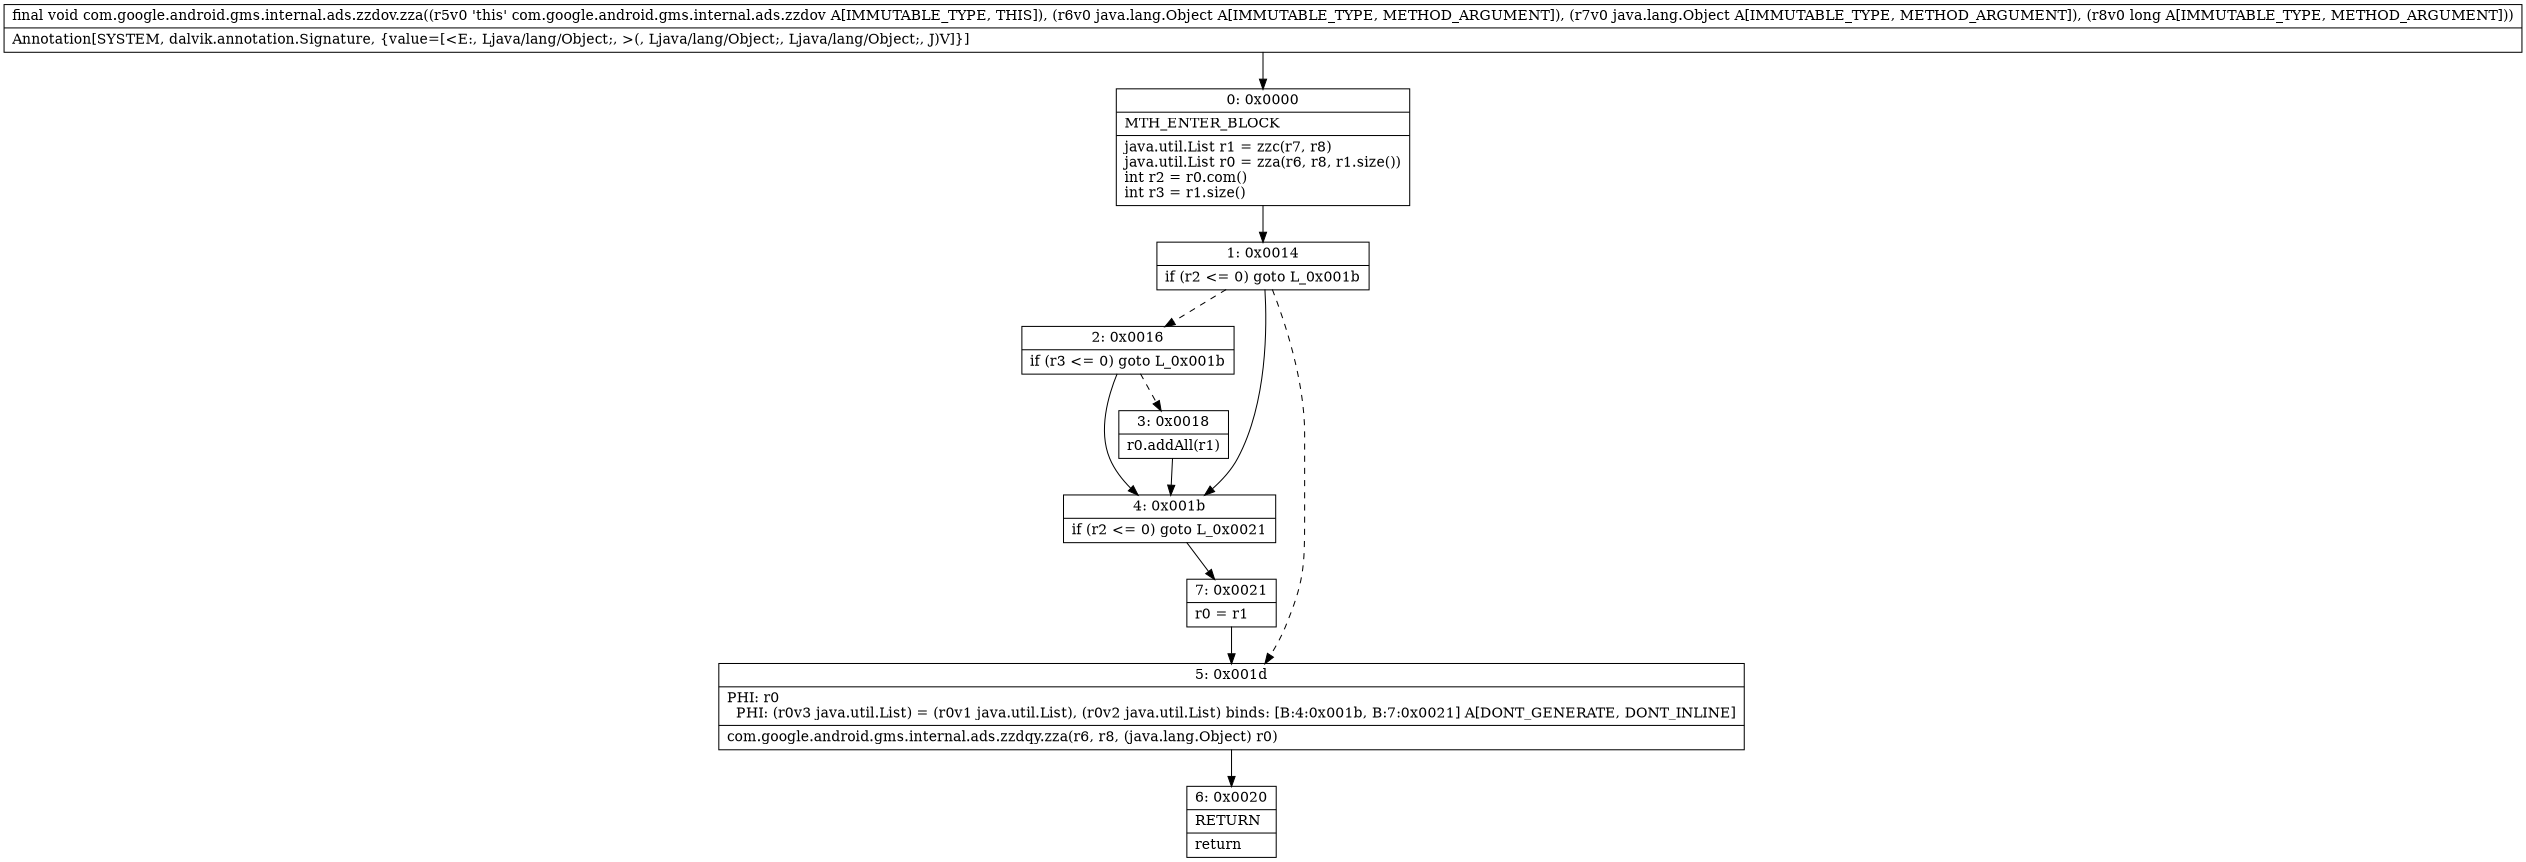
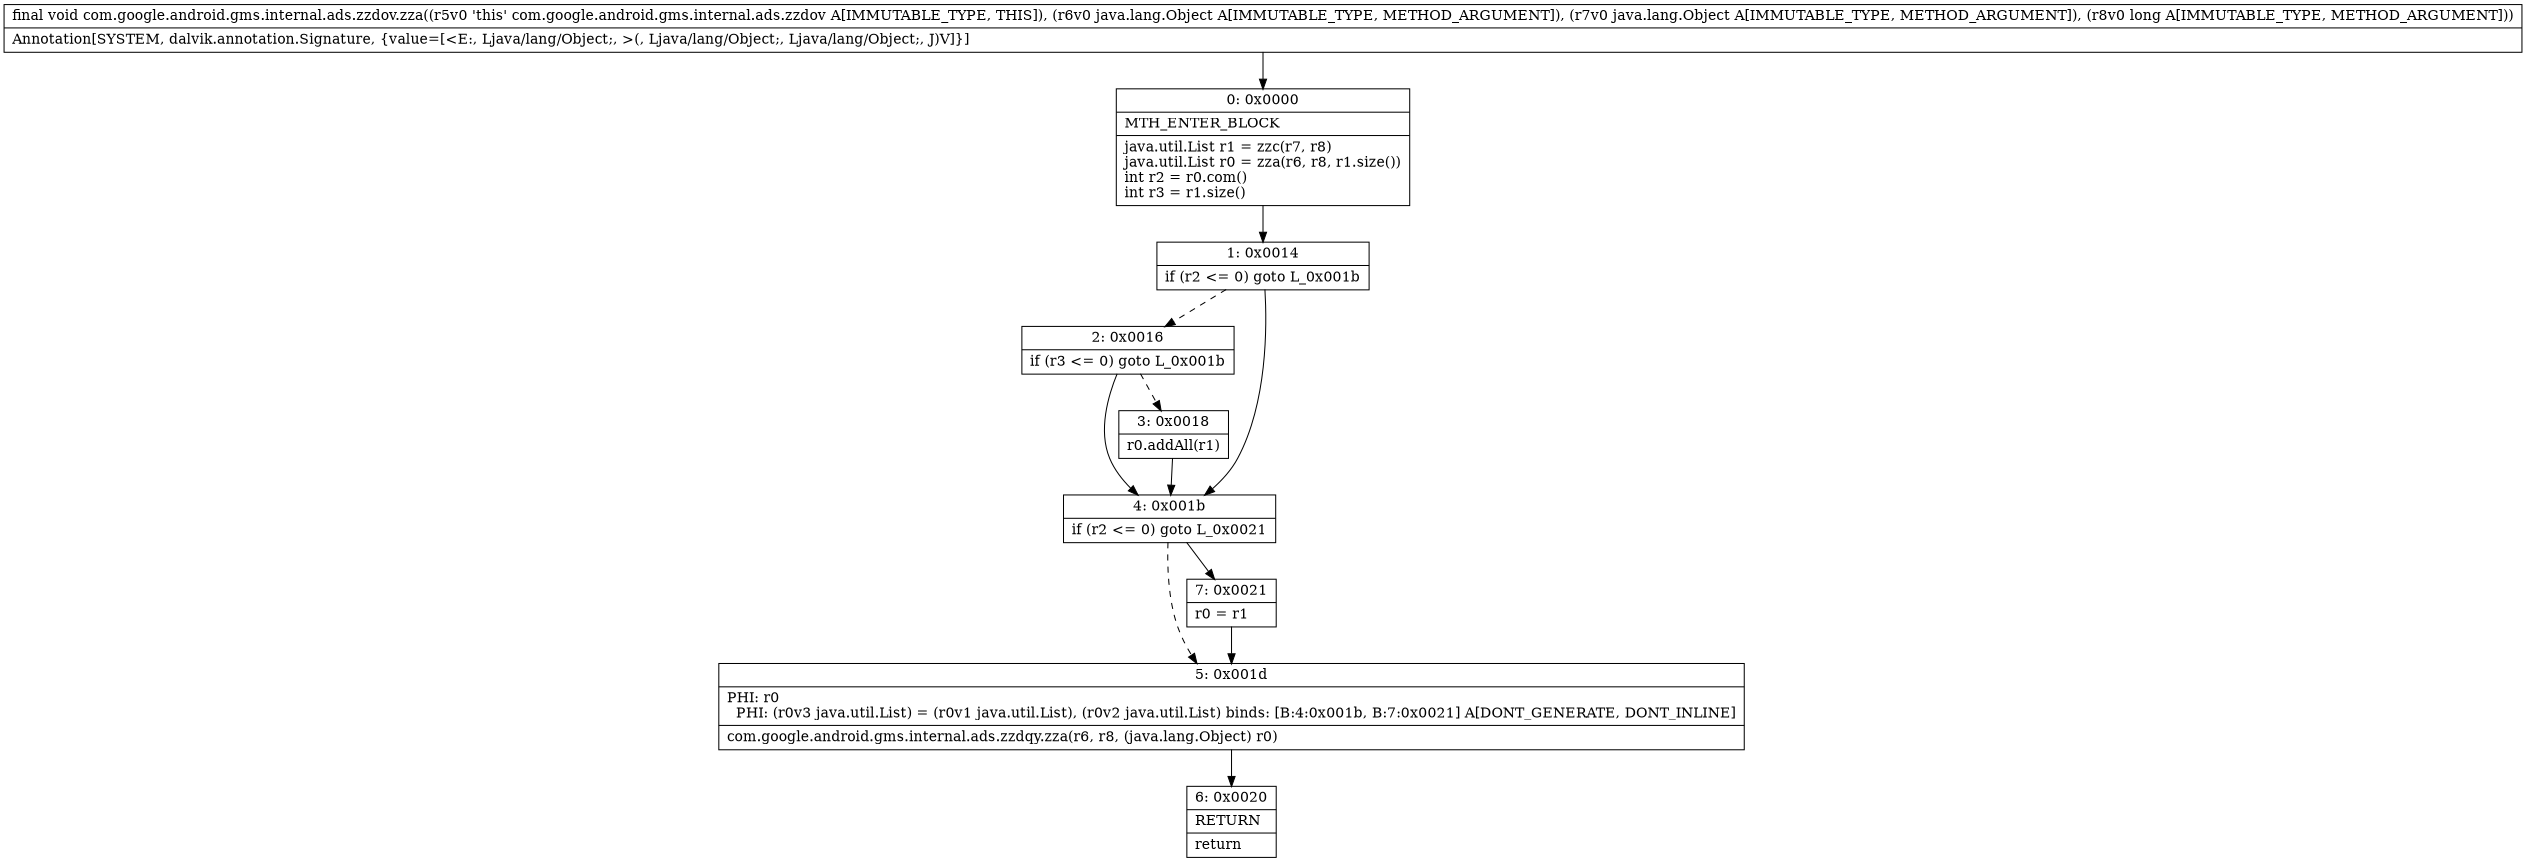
(1305, 473) -> (1171, 601)
